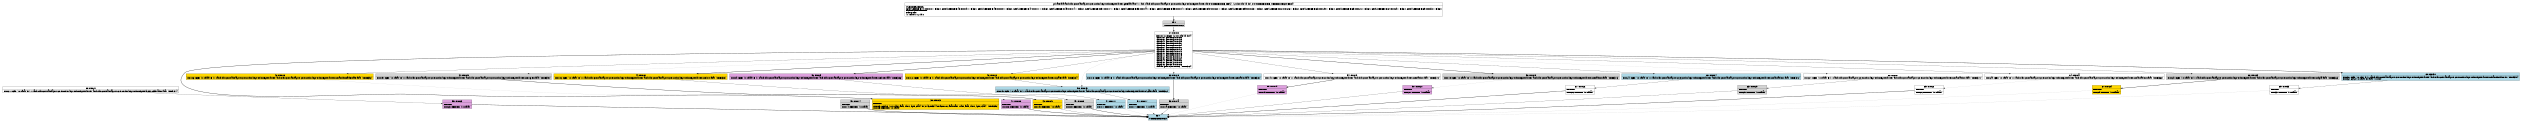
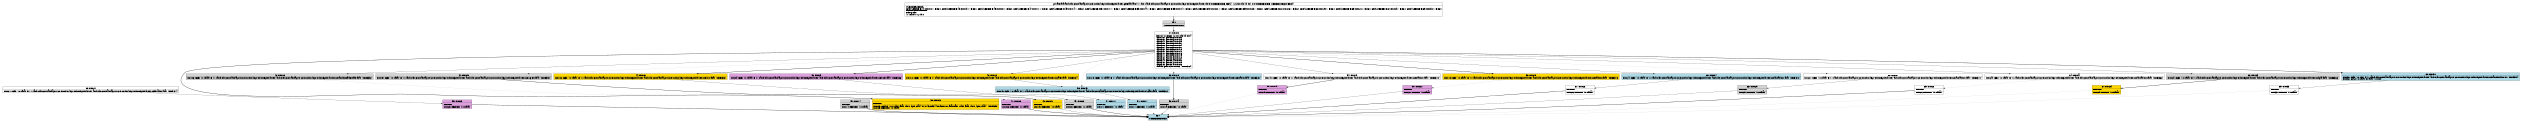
(280, 77) -> (280, 77)
(1531, 77) -> (1531, 77)
